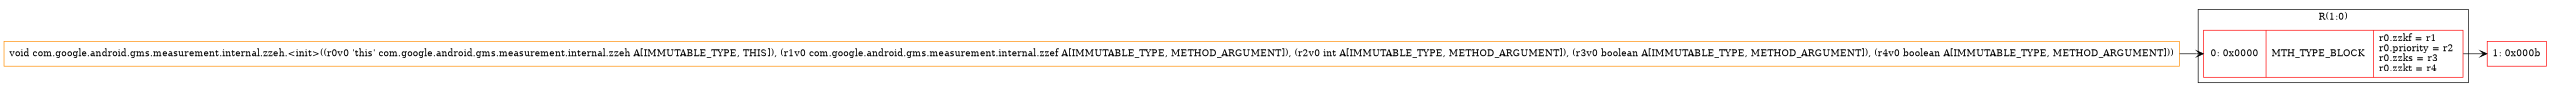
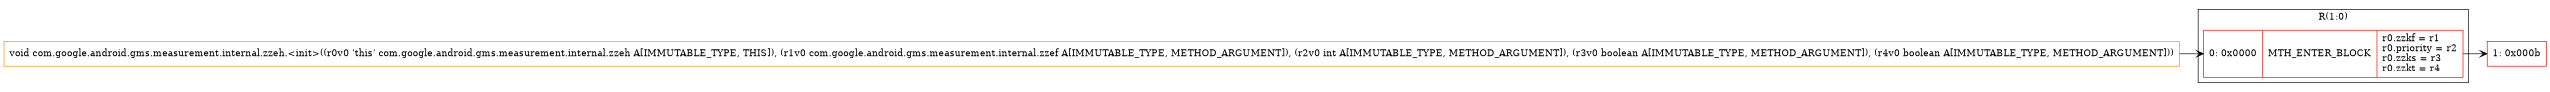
(2318, 53) -> (2320, 53)
